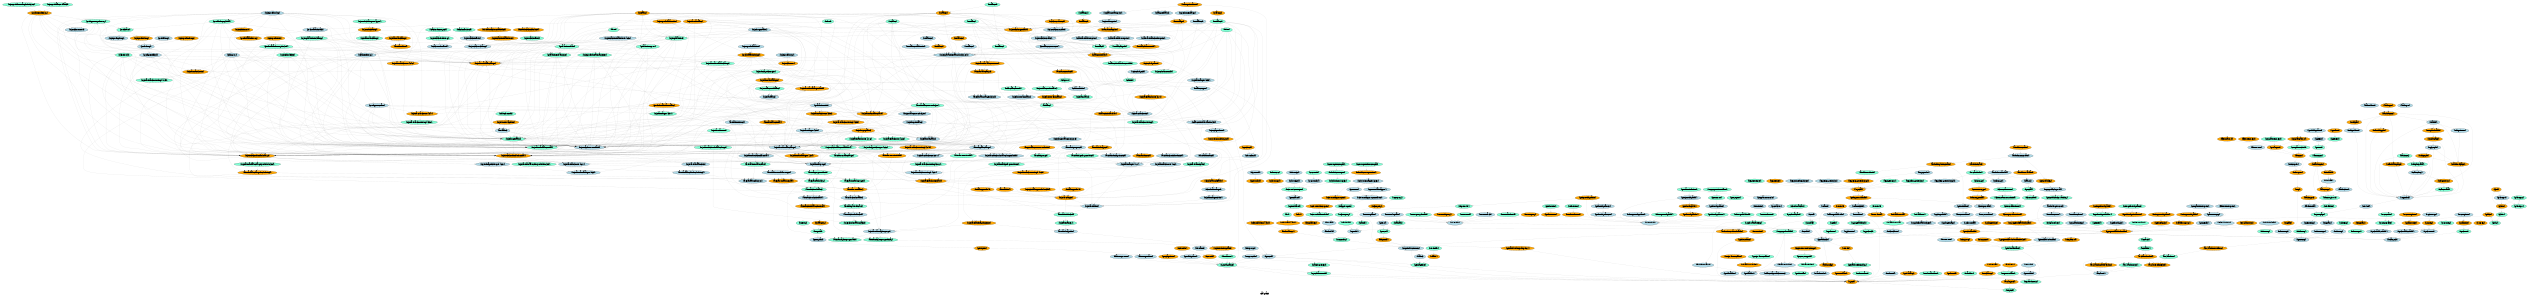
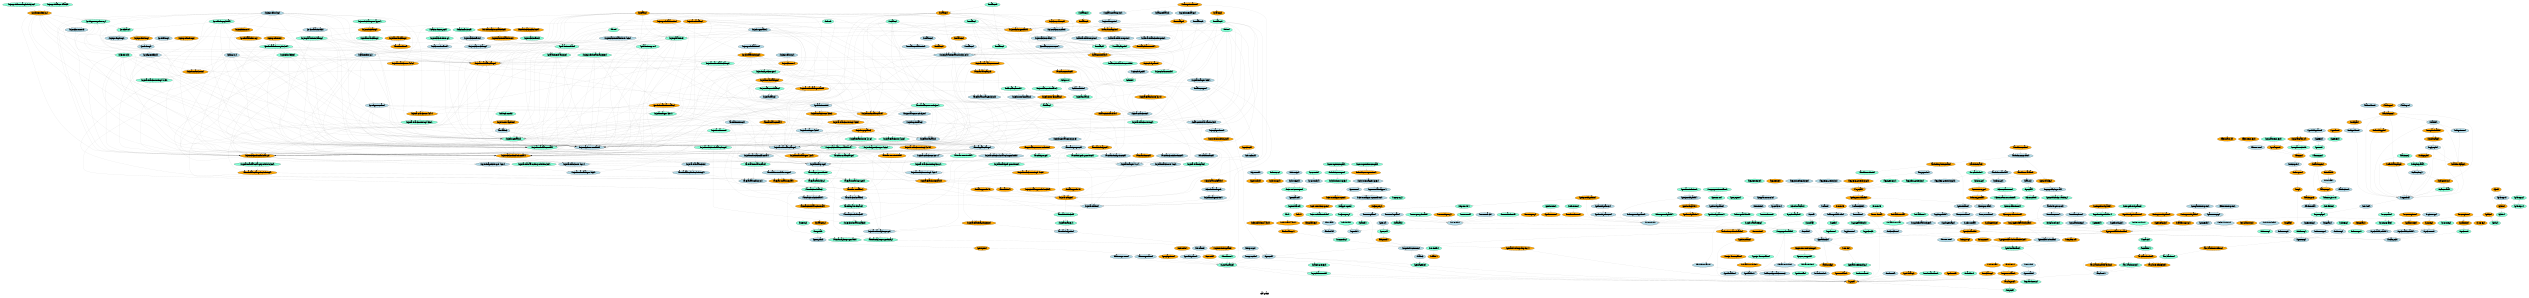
(2464, 215) -> (2464, 215)
(2008, 273) -> (2008, 273)
